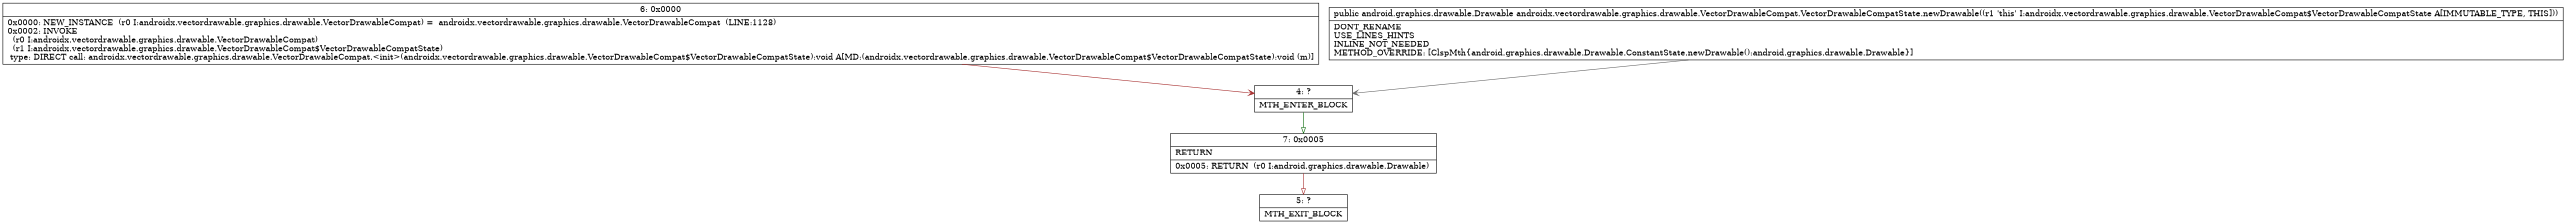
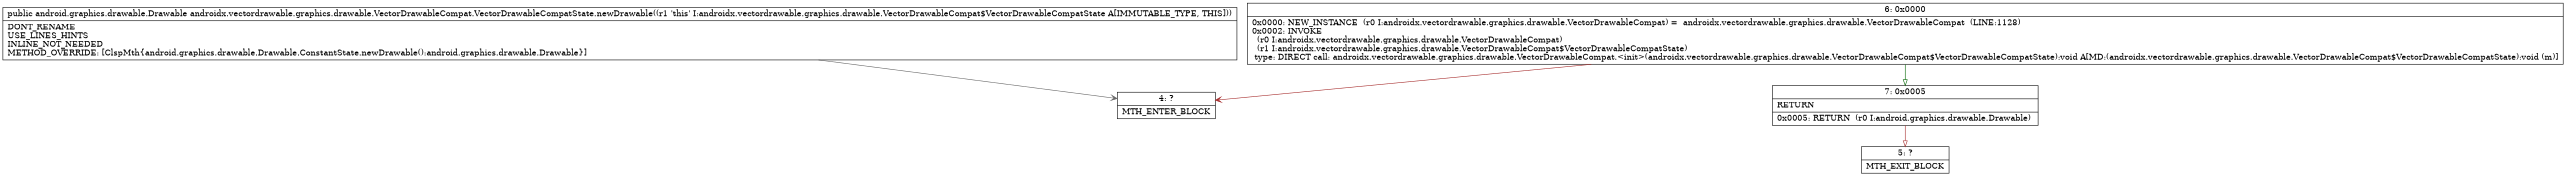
(1304, 120) -> (1905, 72)
